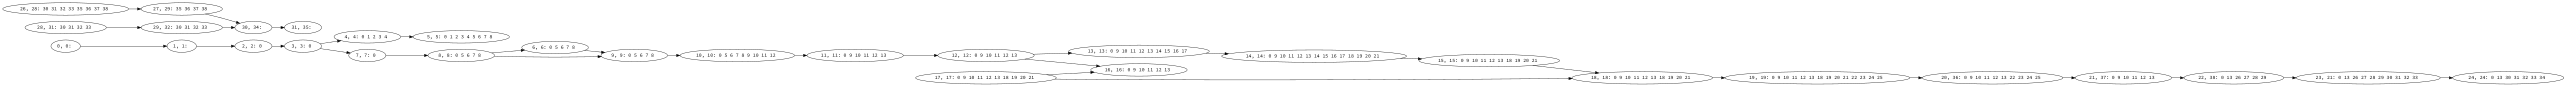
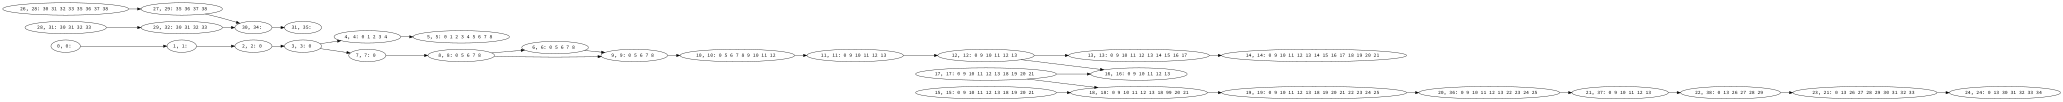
(1409, 59) -> none
(1642, 78) -> (1139, 93)
